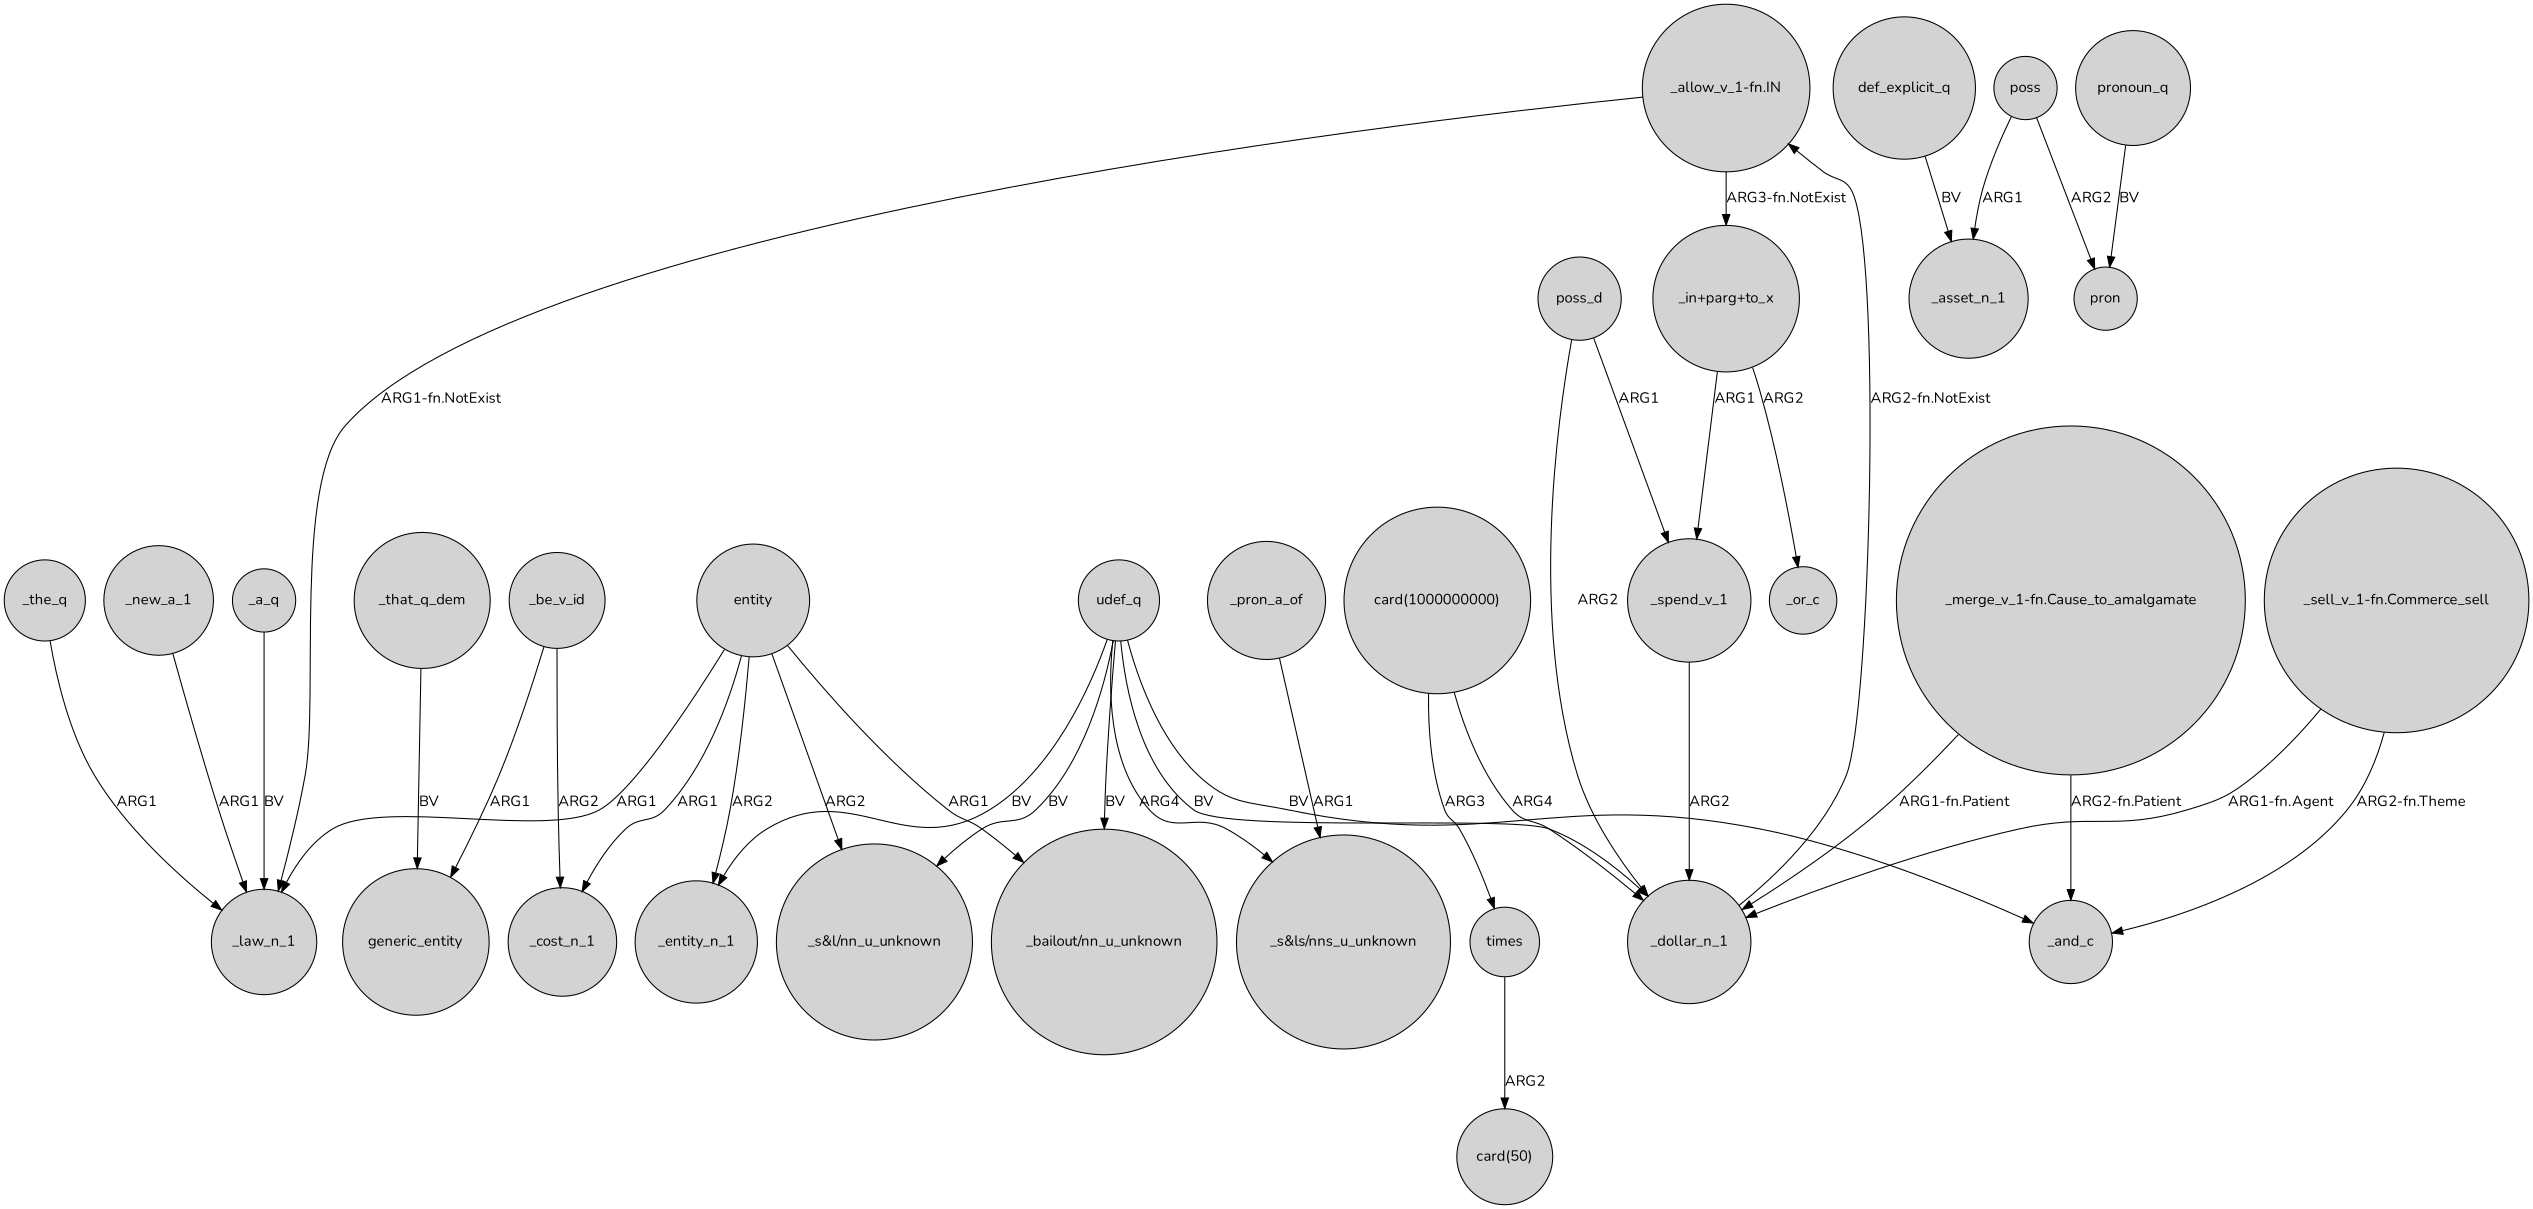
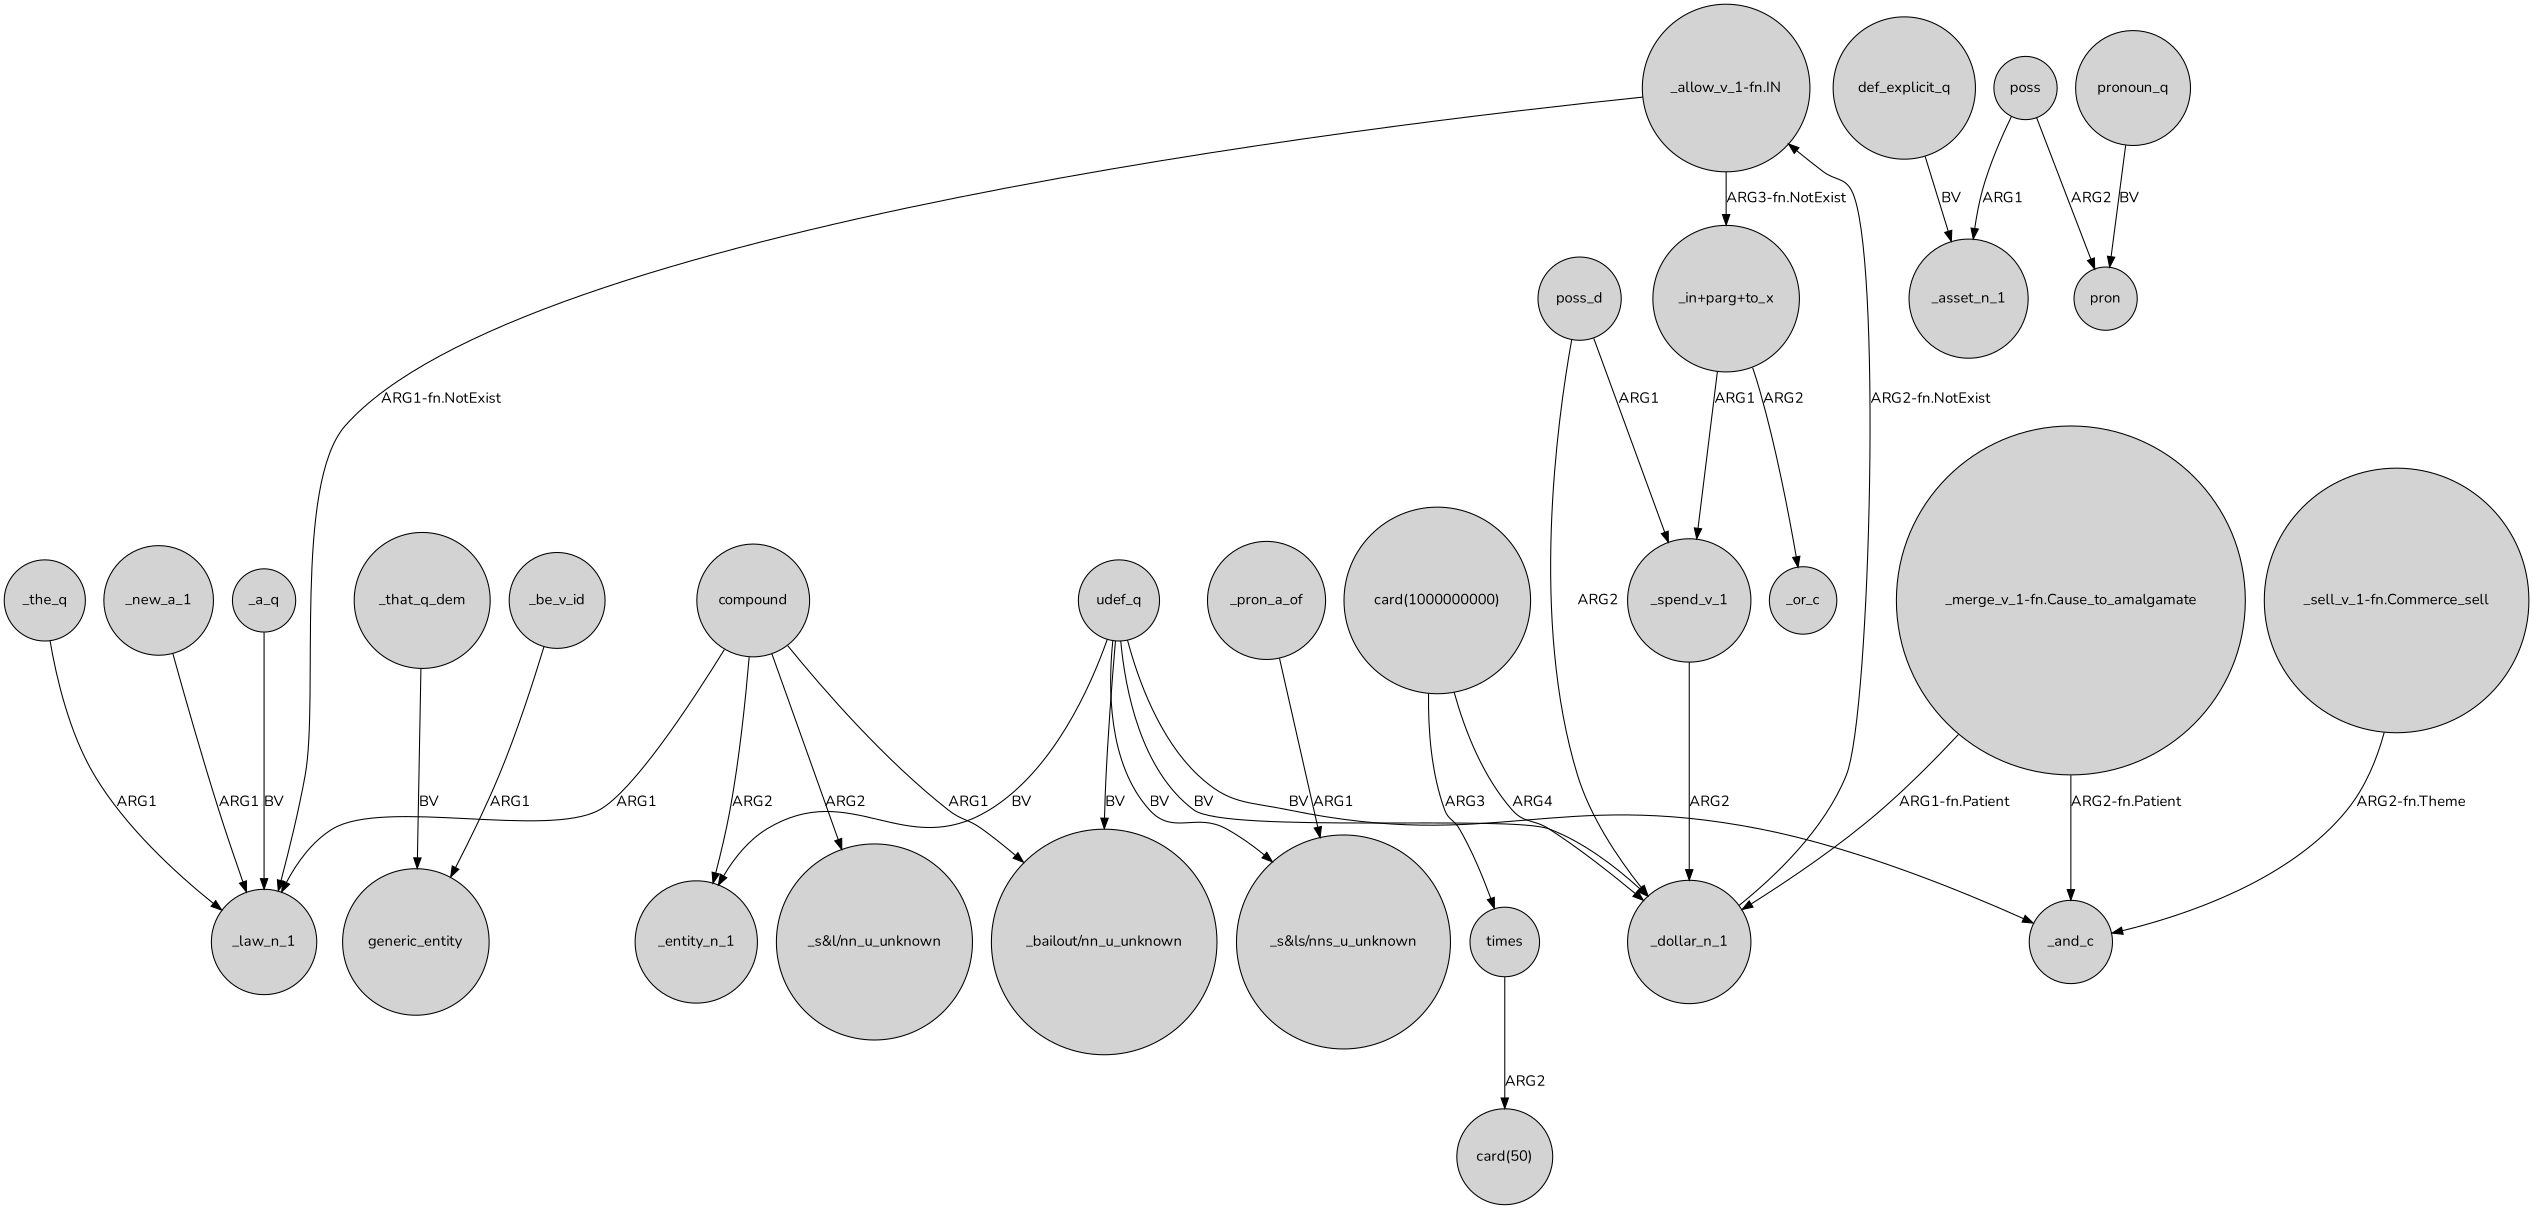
(753, 600) -> (753, 600)
(1062, 778) -> none
(1160, 802) -> (1160, 802)
(2050, 824) -> none
(562, 942) -> none
